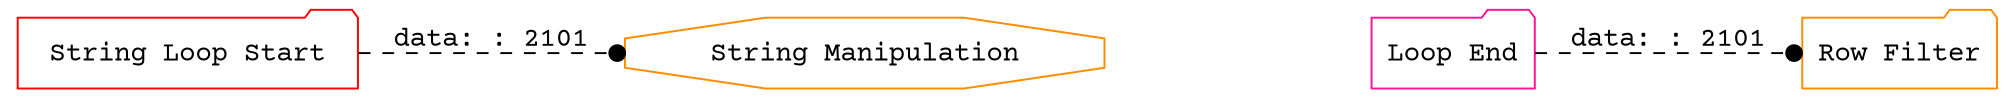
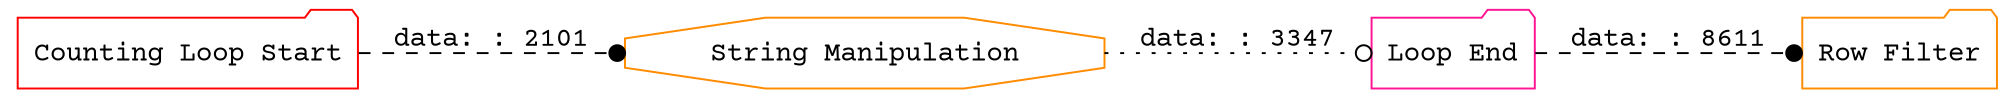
(1669, 38) -> (1669, 38)
(188, 53) -> (188, 53)
none -> (1230, 53)
